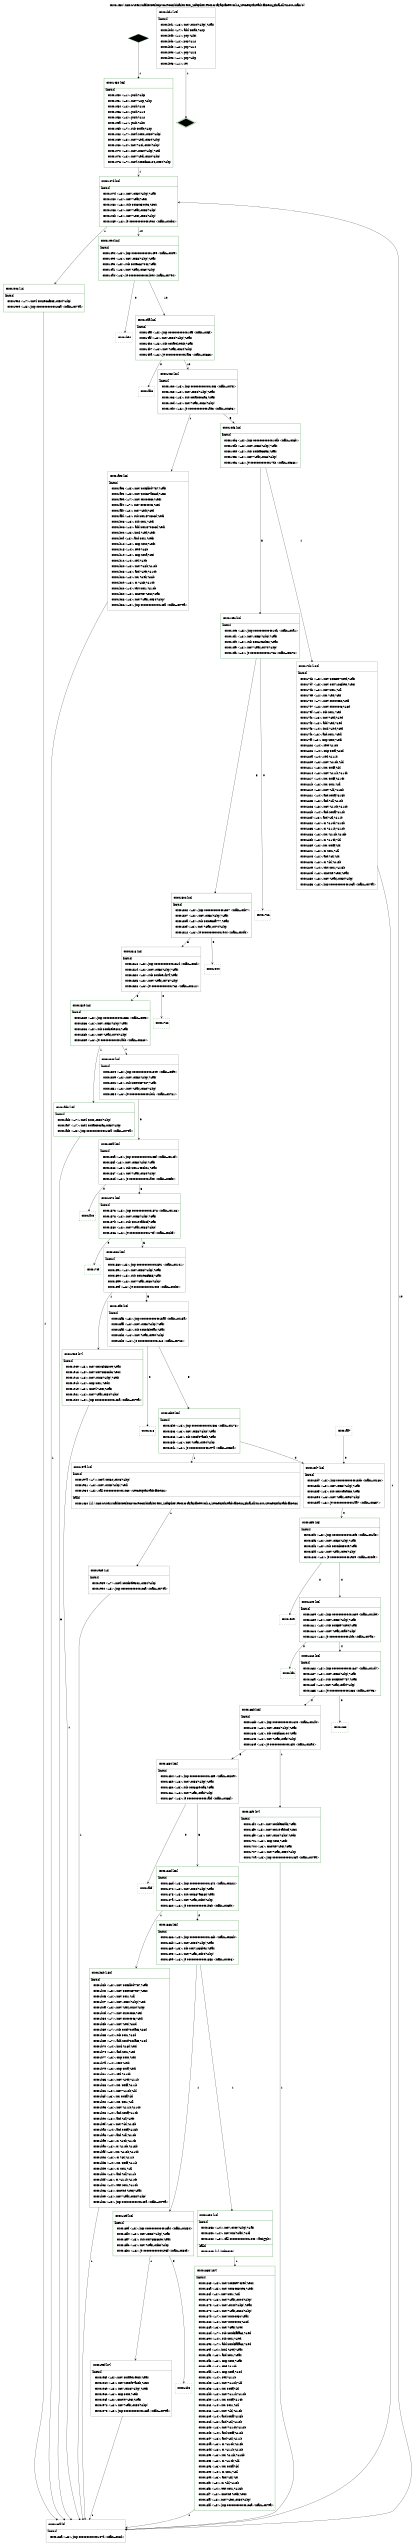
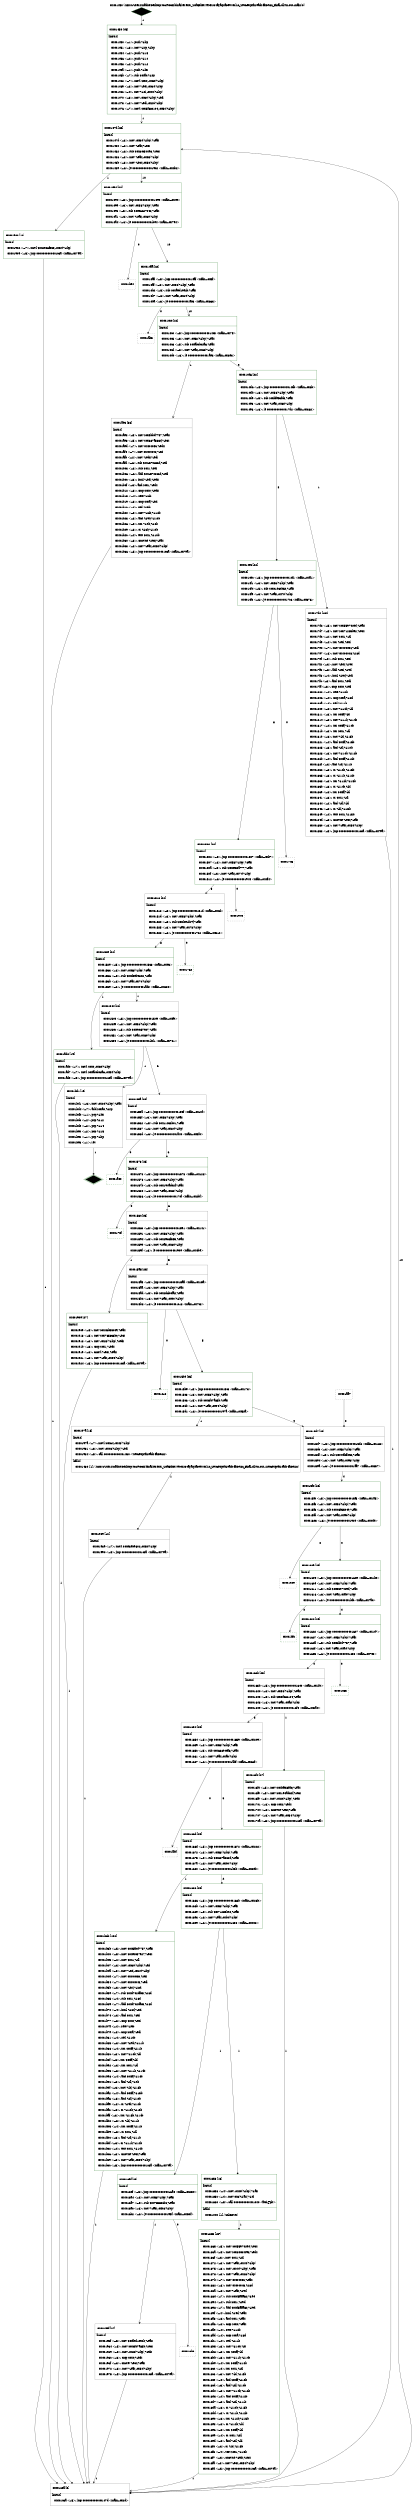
none -> (141, 1071)
(61, 1620) -> (61, 1583)
